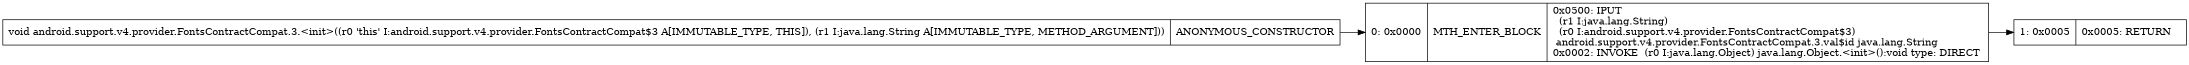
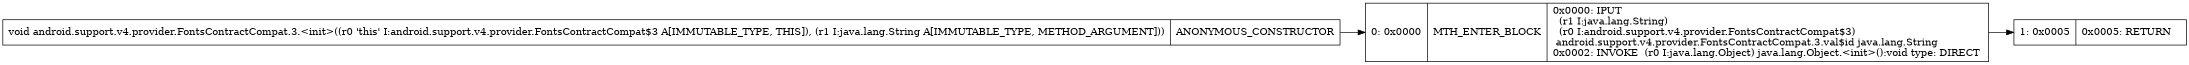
(1590, 11) -> (1590, 11)
